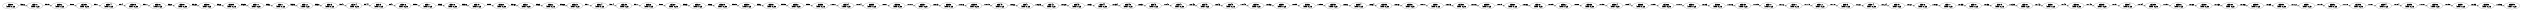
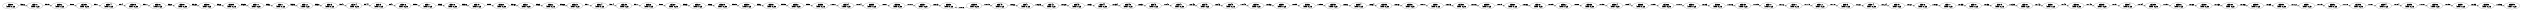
(961, 6) -> (962, 8)
